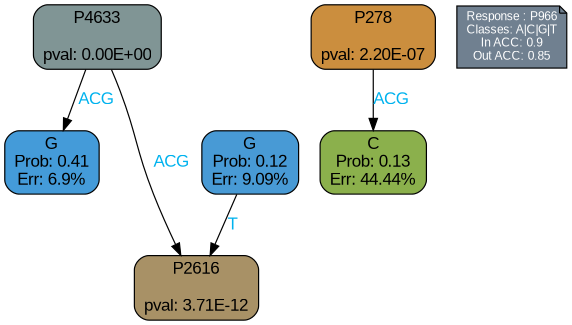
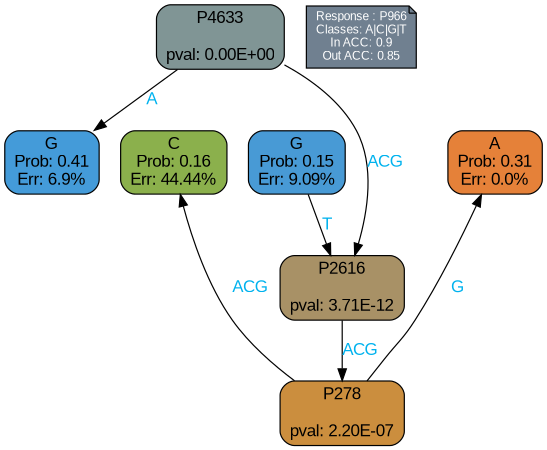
(97, 100) -> (152, 100)
(250, 162) -> (297, 162)
(373, 162) -> (174, 162)
none -> (495, 162)
none -> (342, 344)
